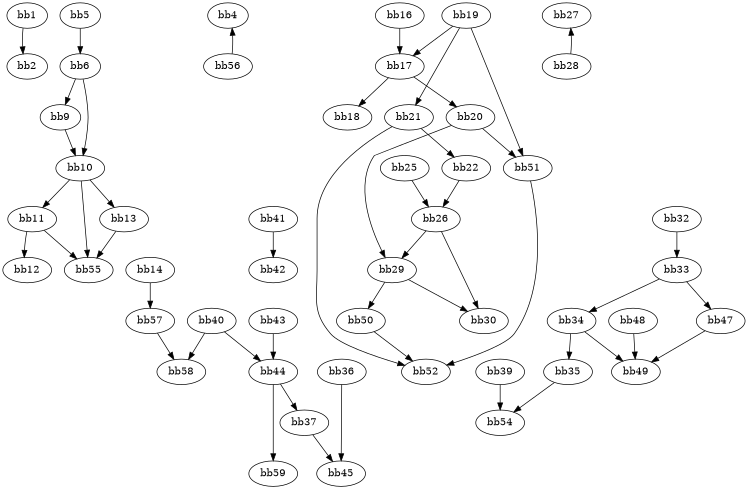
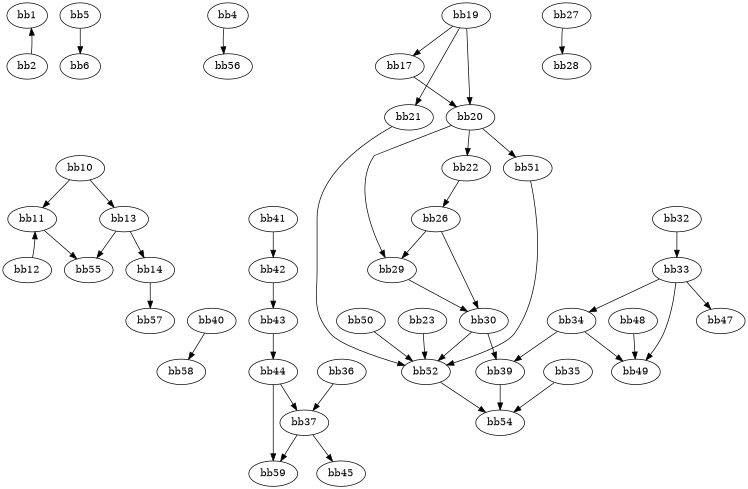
(400, 16) -> none
(22, 37) -> (32, 45)
(233, 45) -> (223, 37)
(571, 45) -> (562, 37)
(496, 89) -> (468, 63)
(88, 114) -> none
(60, 117) -> none
(347, 117) -> none
(435, 140) -> (469, 139)
(405, 168) -> none
(84, 216) -> none
(25, 241) -> (34, 248)
none -> (136, 242)
none -> (273, 292)
(378, 292) -> none
none -> (422, 321)
(164, 343) -> none
none -> (491, 343)
(570, 343) -> (539, 344)
(240, 344) -> none
none -> (458, 344)
(681, 345) -> (668, 321)
none -> (460, 395)
(341, 419) -> (325, 394)
none -> (291, 445)
